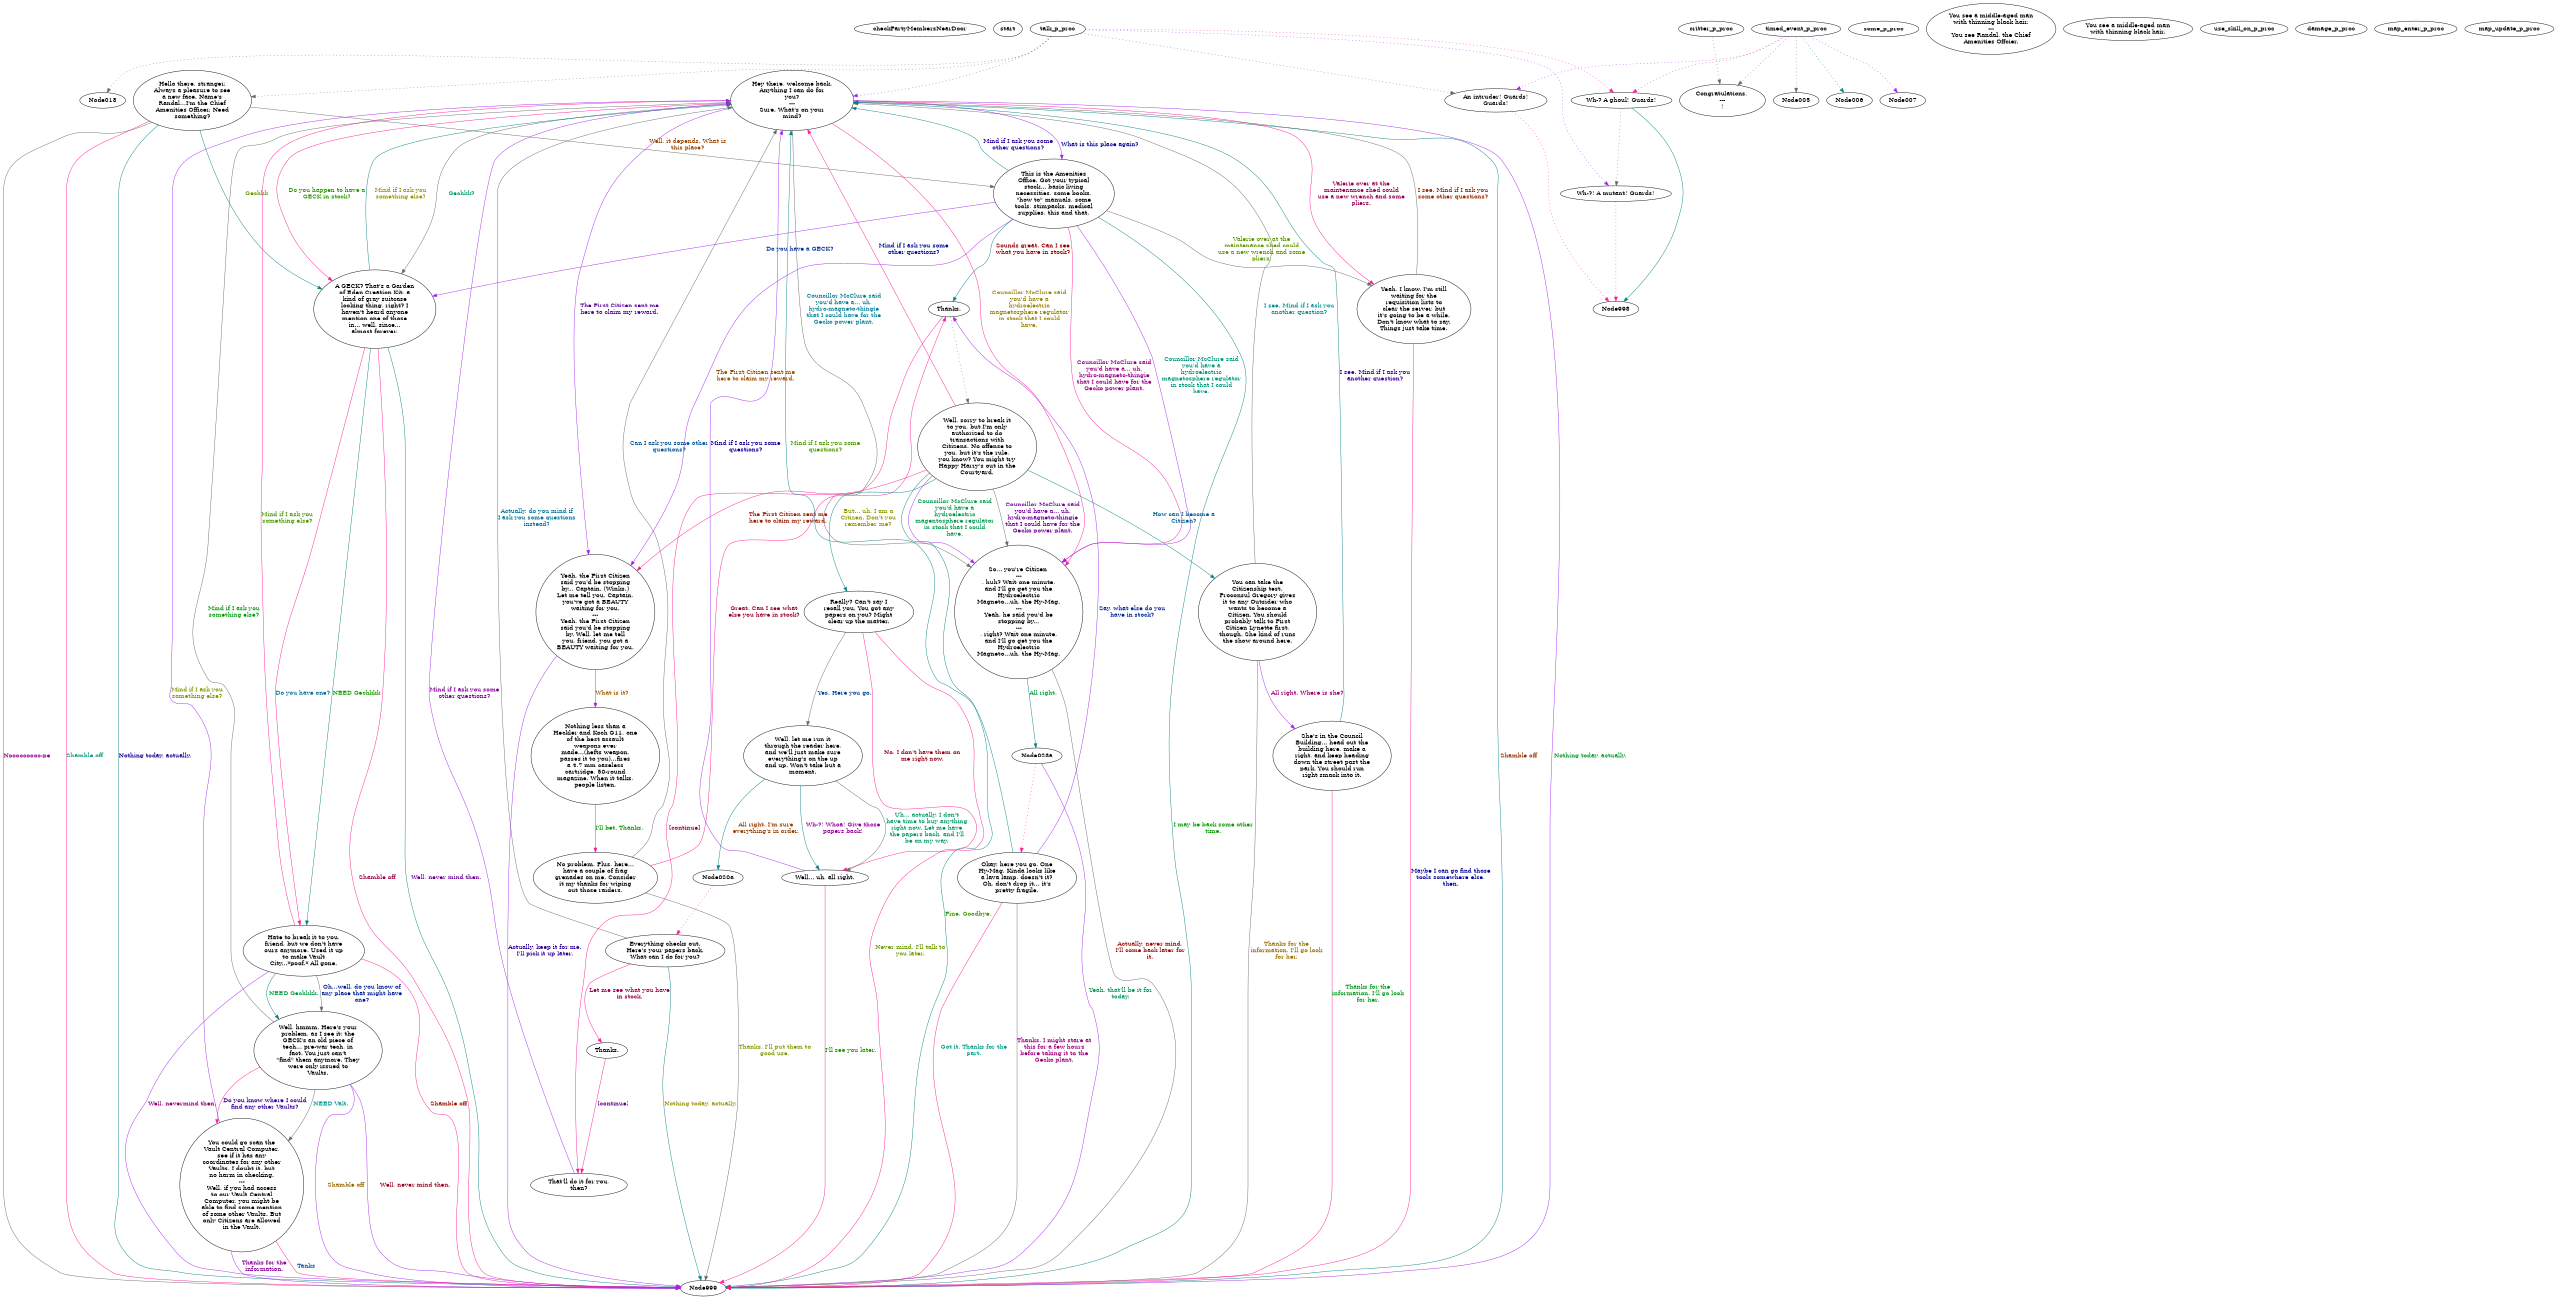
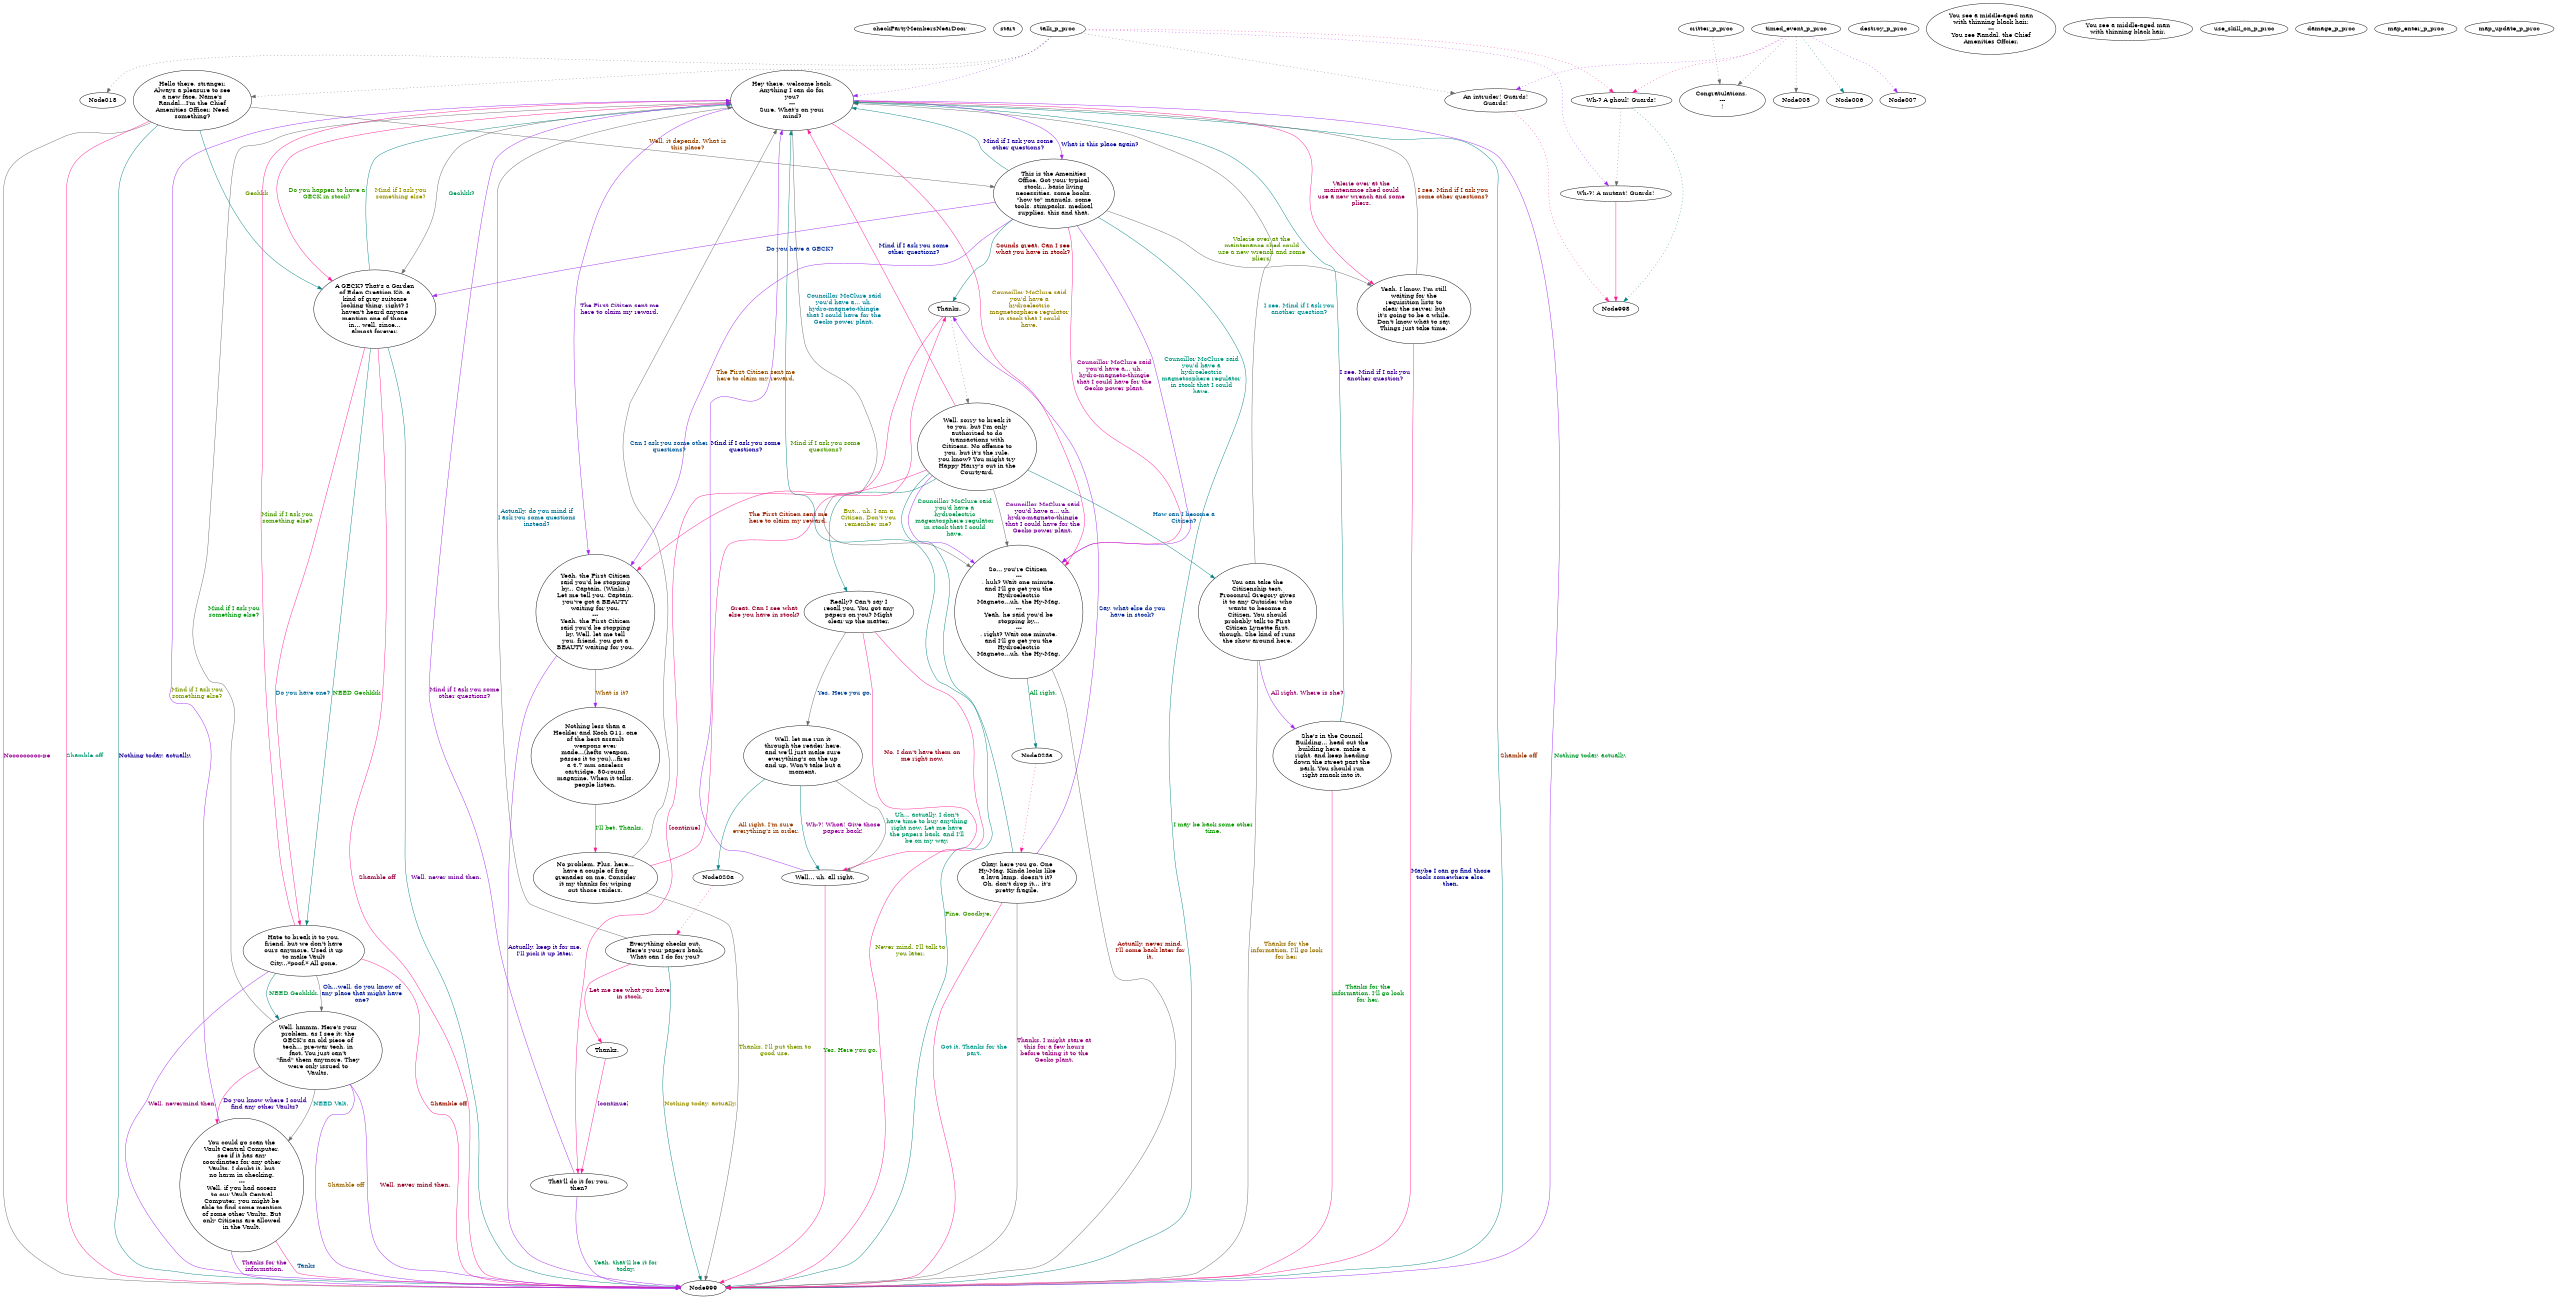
(1884, 29) -> (1884, 29)
(1682, 203) -> (1682, 203)
(1616, 249) -> (1616, 249)
(851, 1050) -> (851, 1050)
(1080, 1159) -> (593, 1271)
